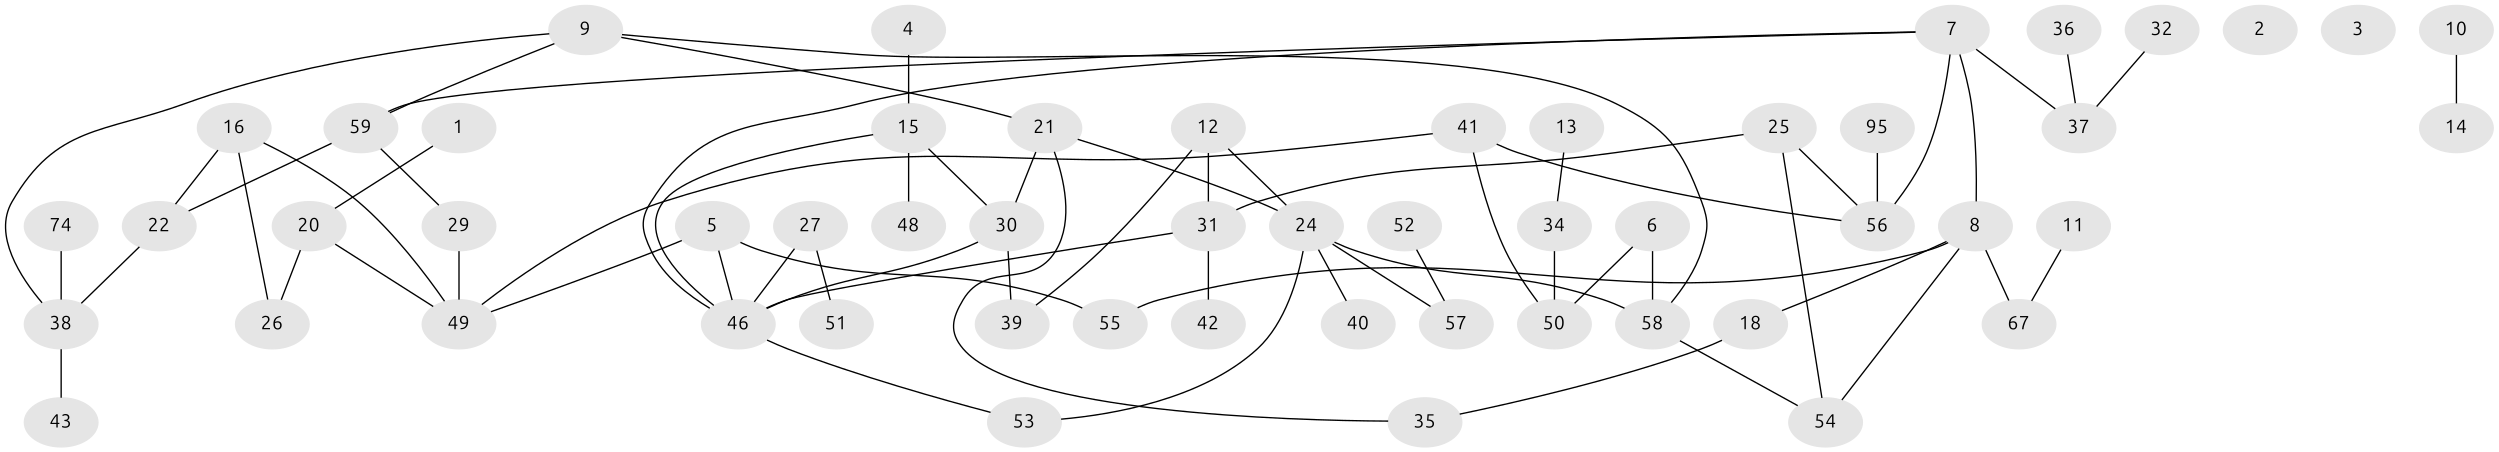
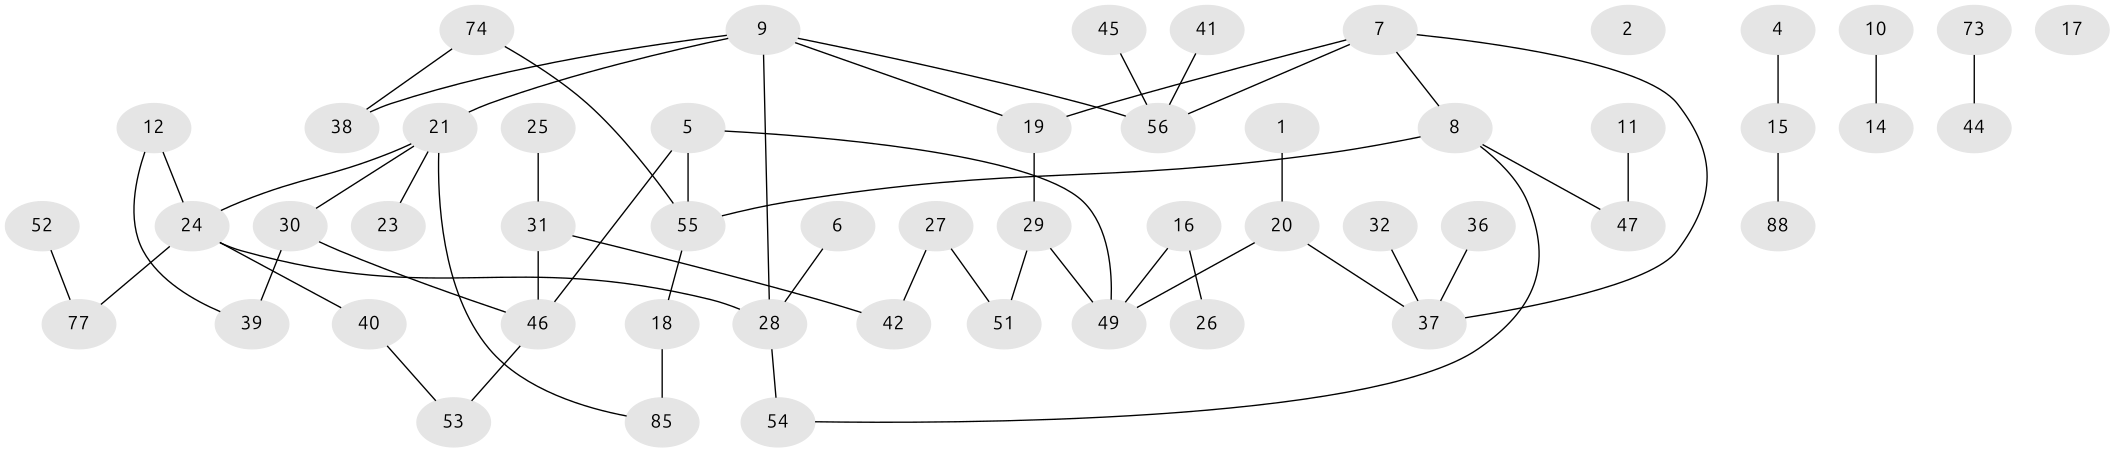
none -> (2072, 30)
(2358, 30) -> none
(1163, 64) -> none
none -> (599, 114)
(361, 128) -> (1034, 128)
(1567, 128) -> (1974, 30)
(1877, 128) -> (1109, 30)
(966, 157) -> none
(1208, 174) -> none
(704, 176) -> none
(958, 177) -> none
(1828, 177) -> (963, 74)
(159, 226) -> none
none -> (388, 226)
(909, 226) -> (1778, 226)
(1554, 226) -> (1974, 128)
(1800, 263) -> none
(291, 275) -> (1356, 275)
(774, 275) -> (915, 275)
none -> (1019, 275)
(1865, 277) -> (675, 275)
(1456, 324) -> (79, 324)
(1554, 324) -> none
(1653, 324) -> (770, 324)
(2019, 324) -> (1628, 226)
(1215, 378) -> (411, 373)
(61, 422) -> none
(1425, 422) -> (662, 422)
